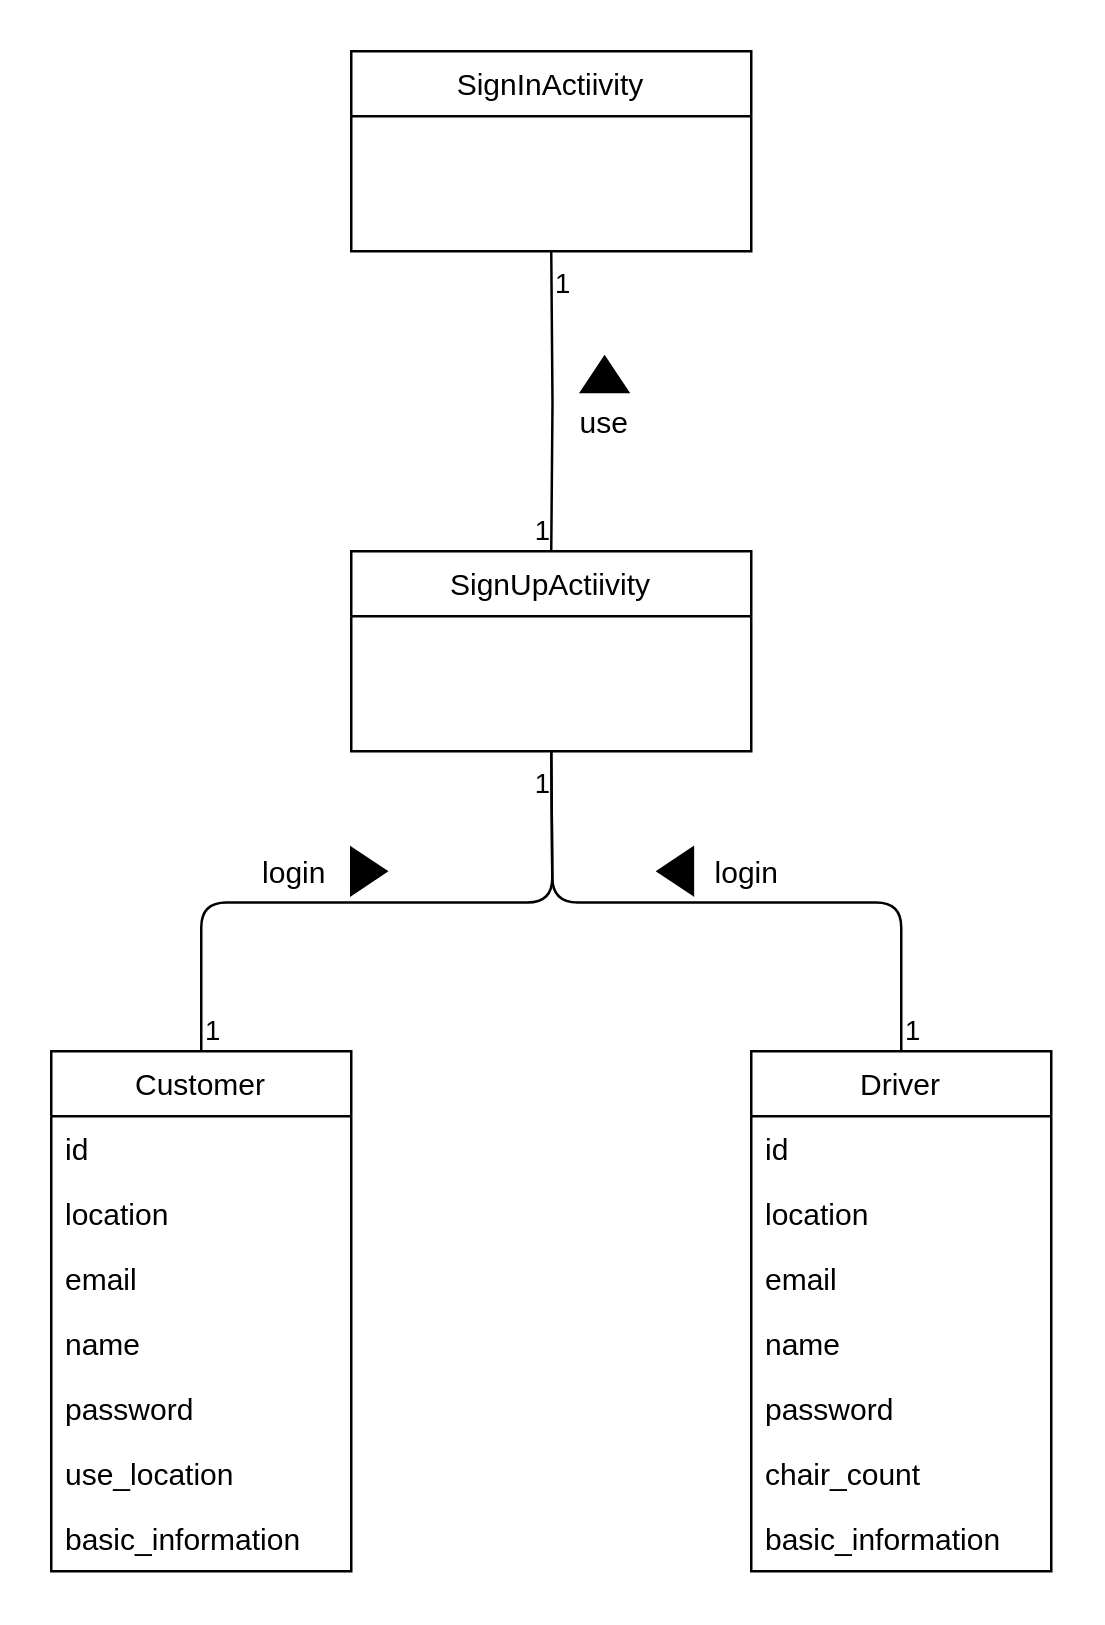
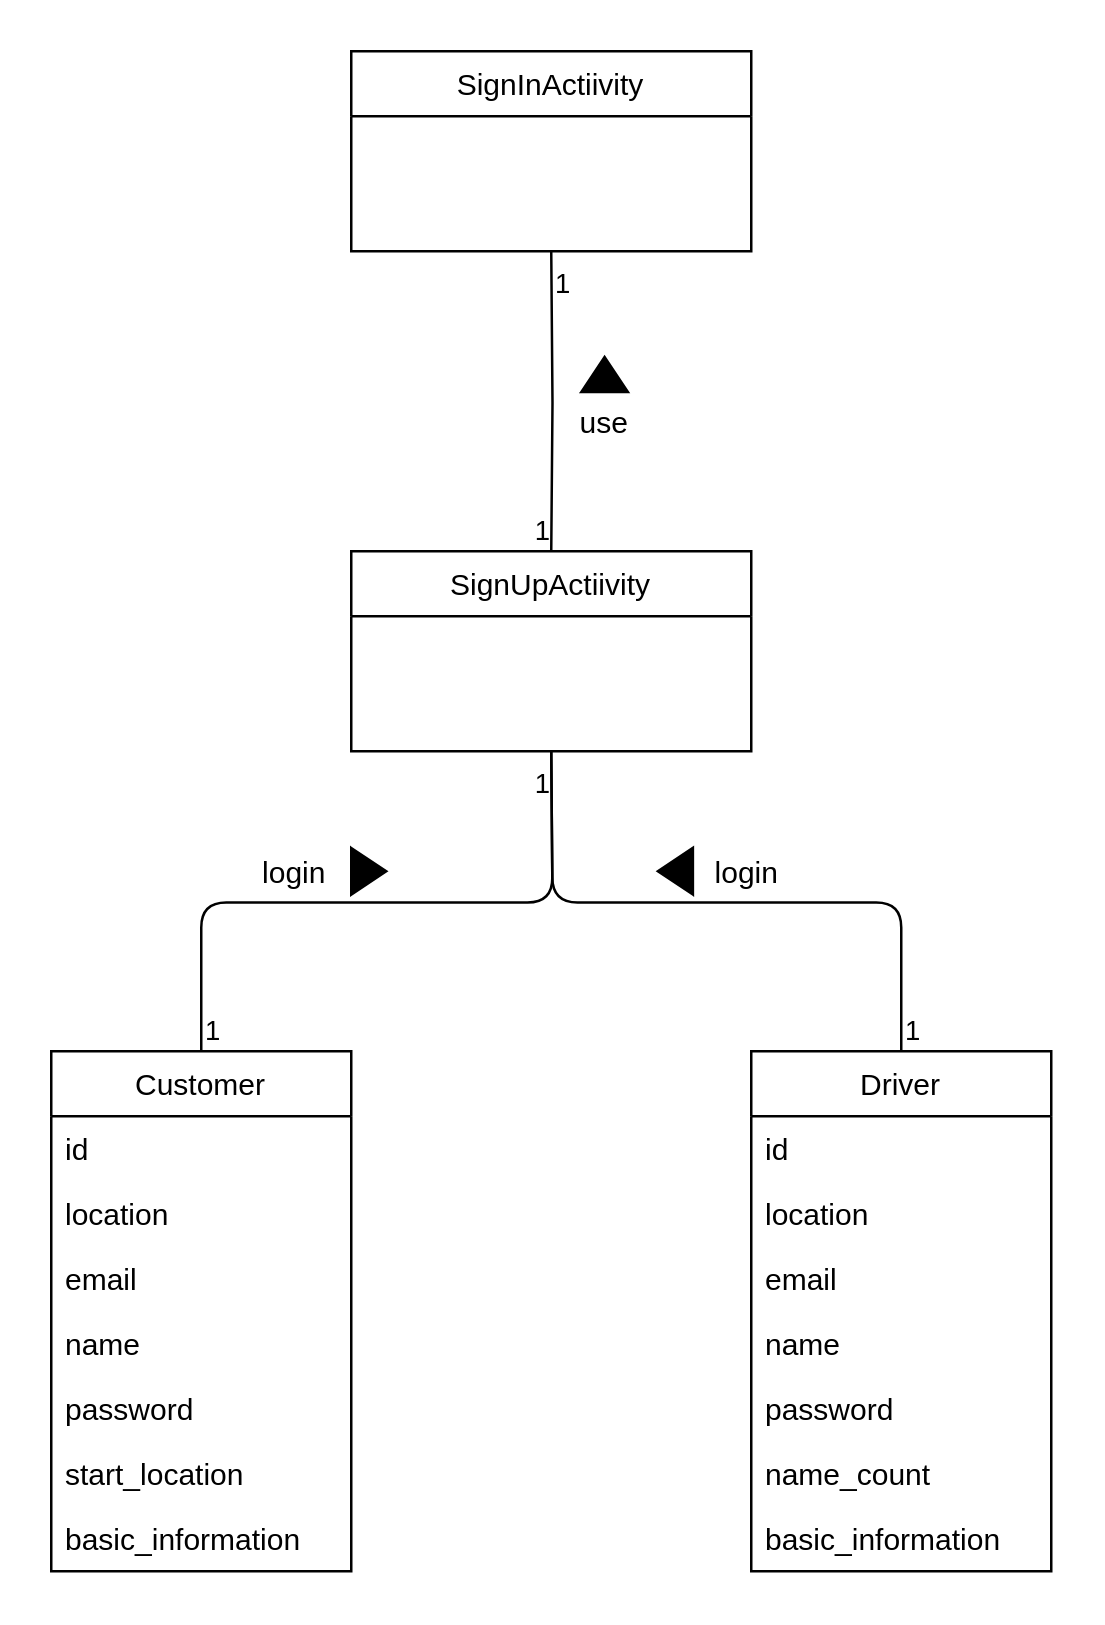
(158, 1475) -> (175, 1475)
(854, 1475) -> (849, 1475)
